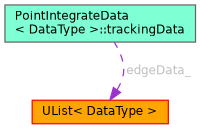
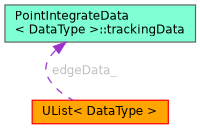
(123, 66) -> (49, 79)
